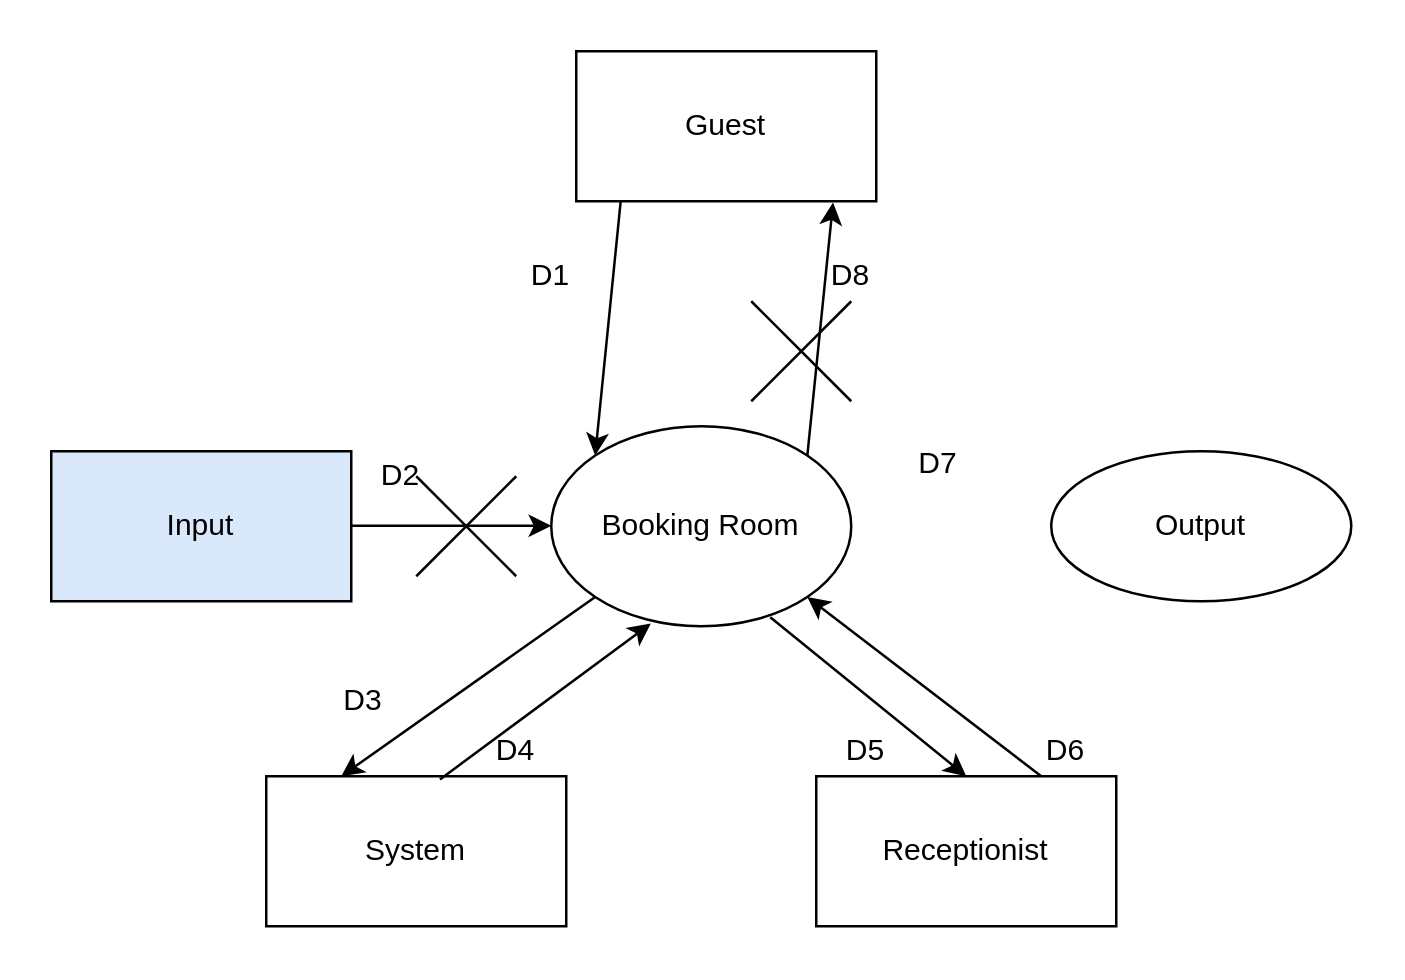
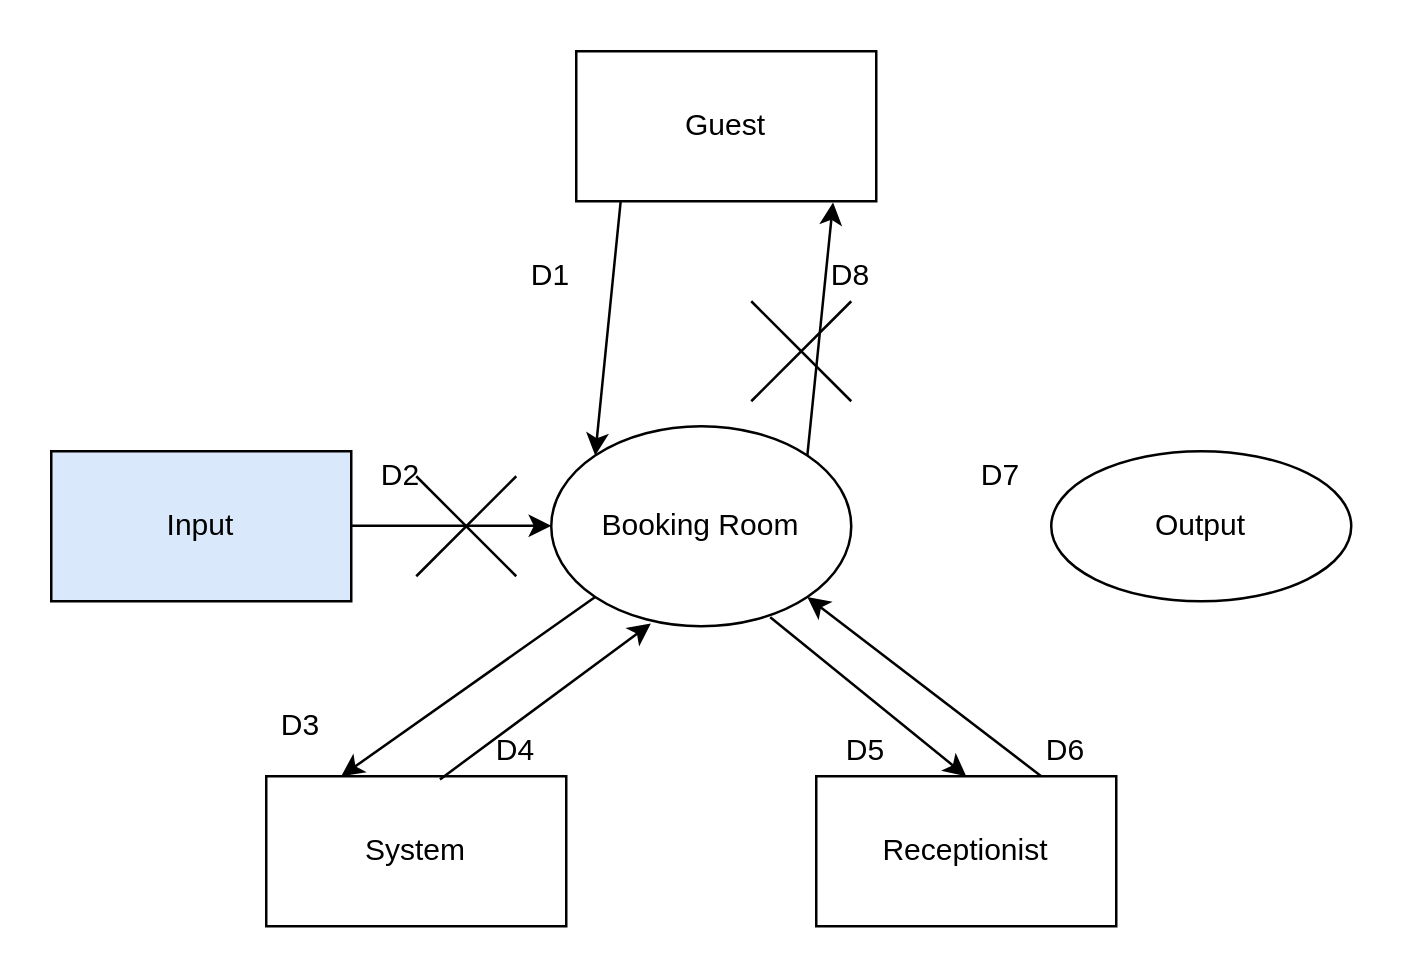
(939, 464) -> (1001, 476)
(364, 701) -> (301, 726)
